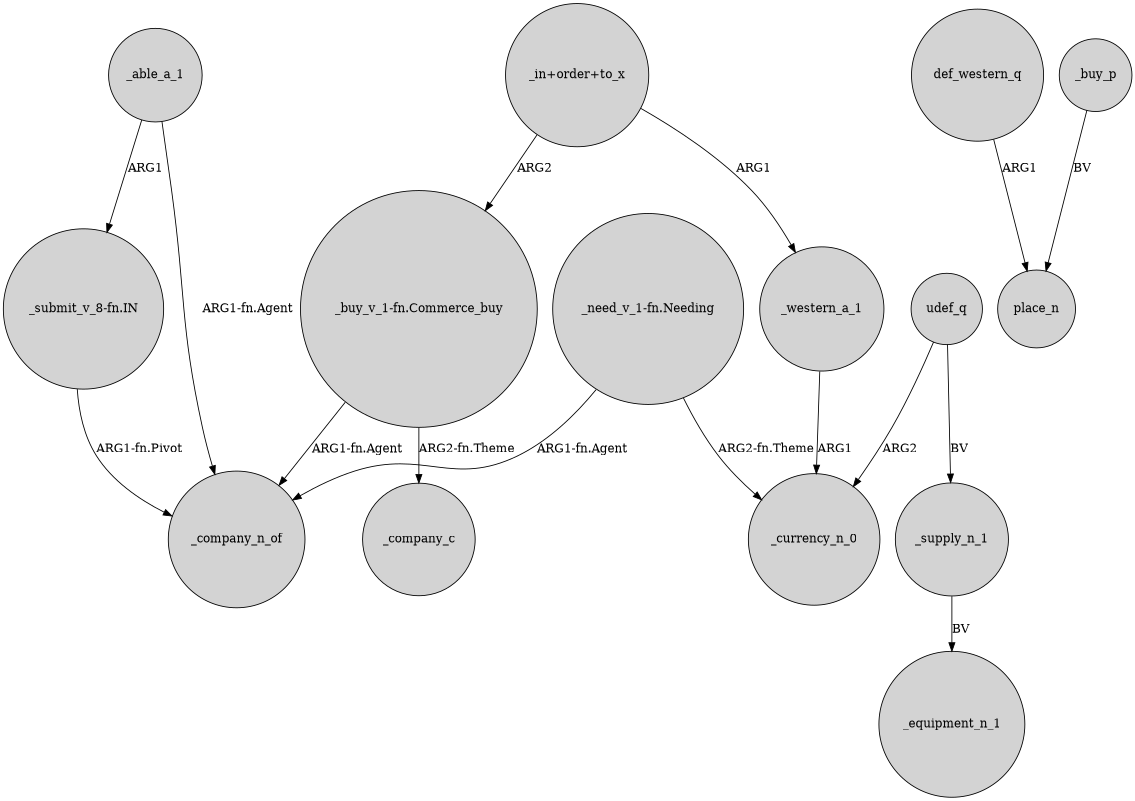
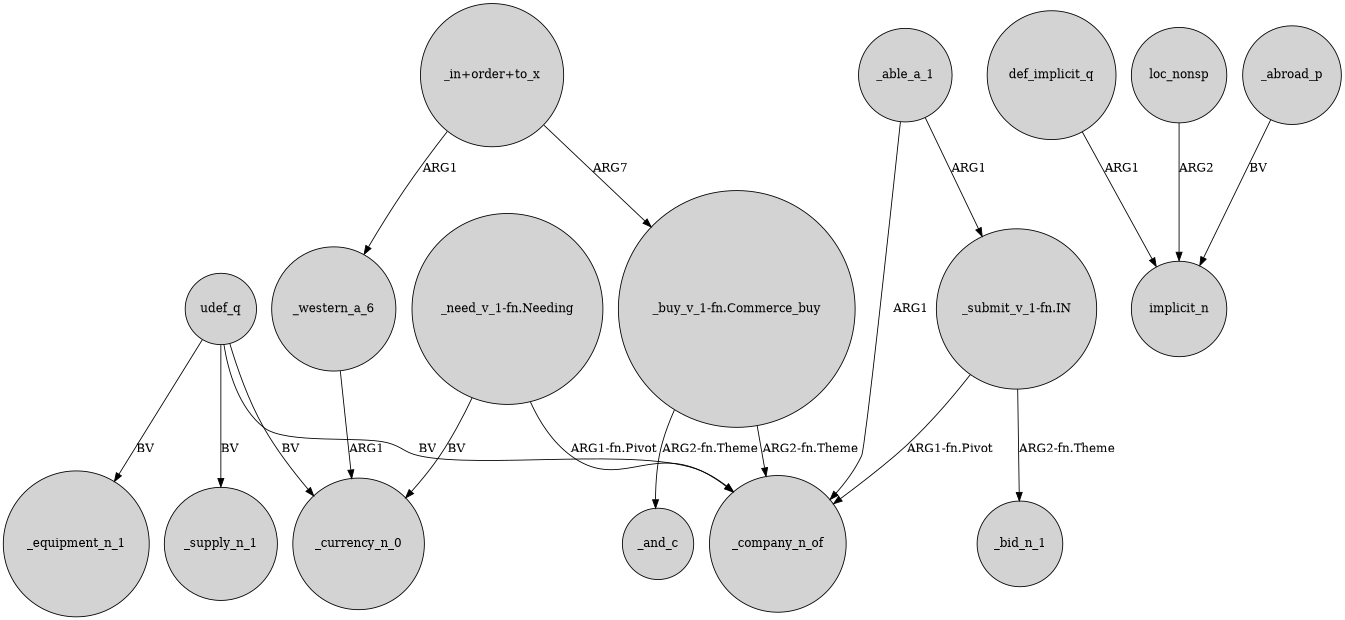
(978, 75) -> (1052, 75)
(1096, 75) -> (1292, 75)
none -> (1179, 75)
(535, 169) -> (611, 169)
(83, 309) -> (1016, 309)
(248, 309) -> (911, 309)
(822, 309) -> (334, 309)
(1037, 309) -> (1179, 309)
(357, 449) -> (810, 449)
(582, 449) -> (614, 449)
(766, 449) -> (457, 449)
(900, 449) -> (291, 449)
none -> (448, 459)
(419, 539) -> (658, 544)
none -> (1020, 544)
(952, 619) -> (161, 407)
